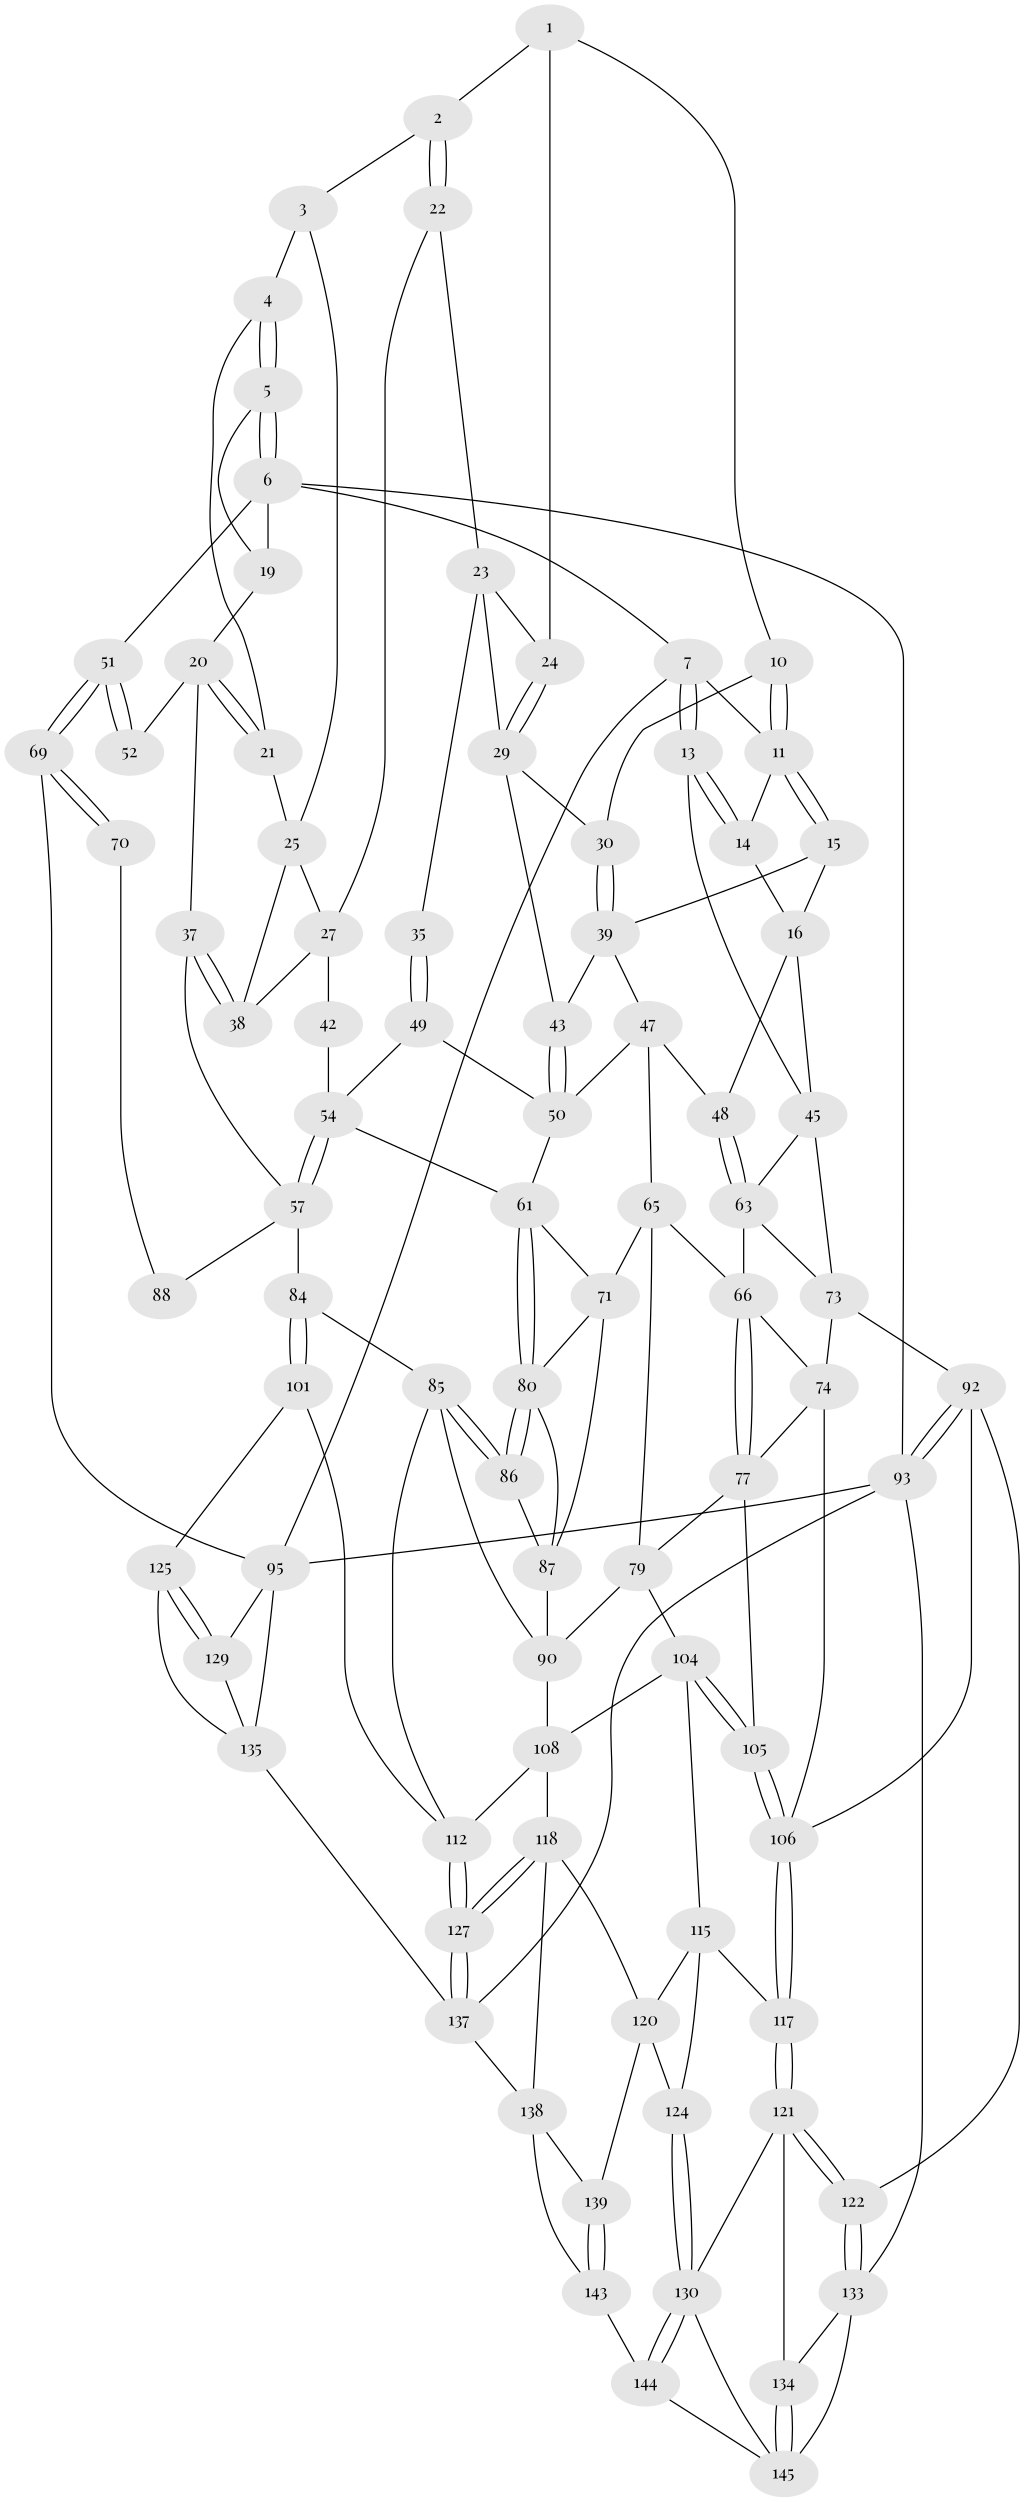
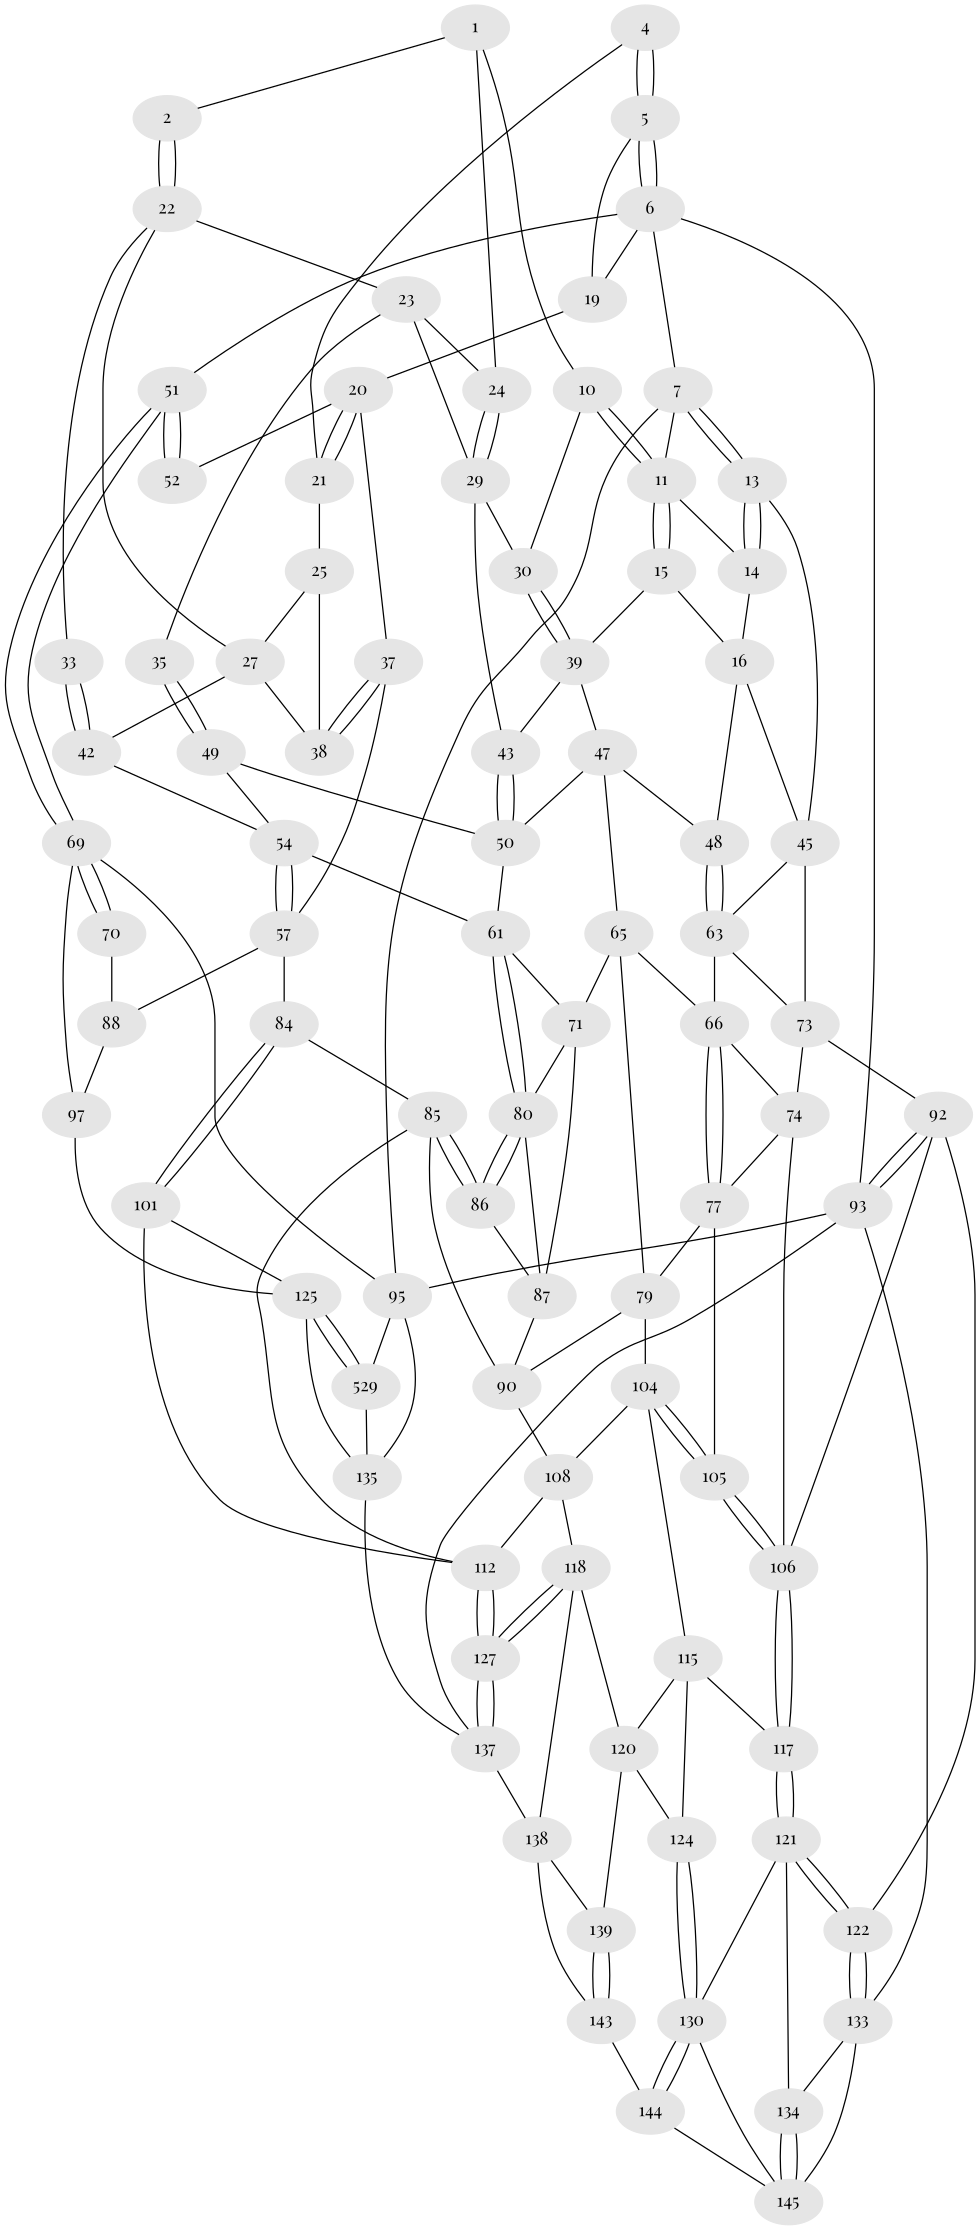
(303, 209) -> none
none -> (69, 662)
none -> (77, 1115)
(218, 1658) -> (366, 1387)
